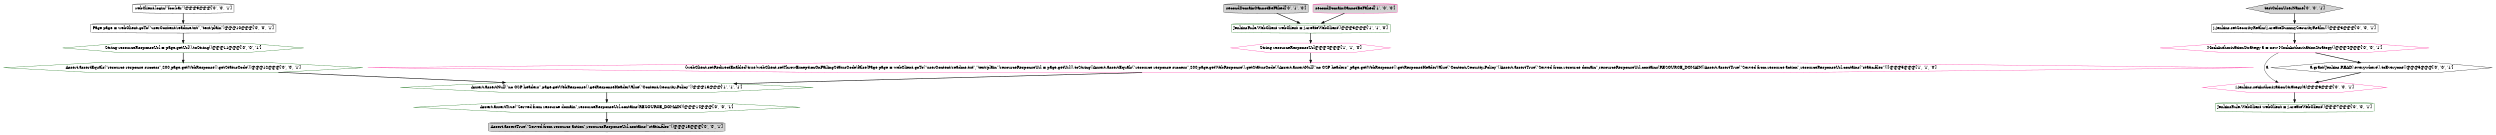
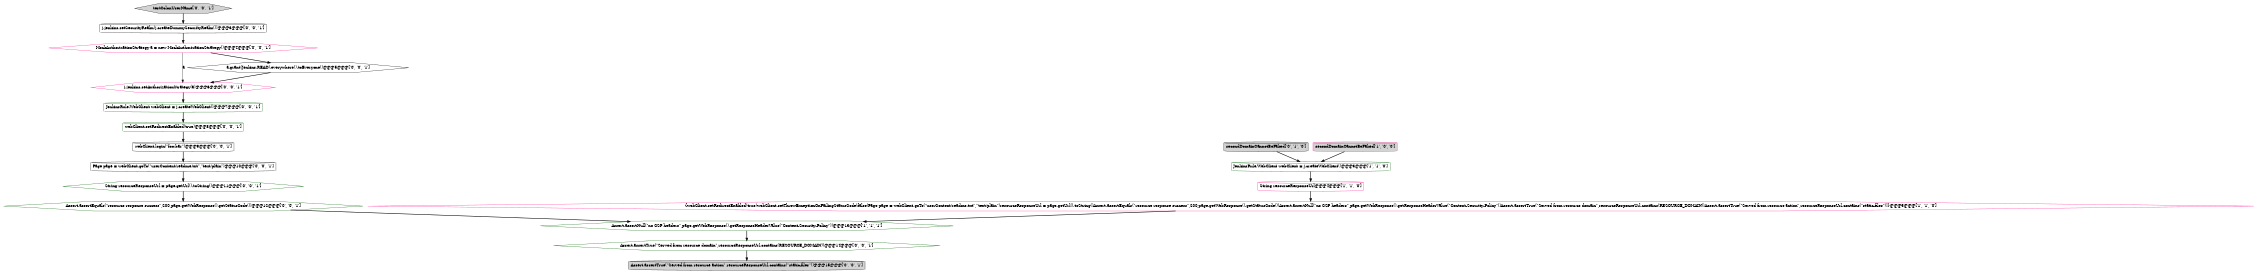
(1311, 48) -> (1311, 186)
none -> (183, 127)
